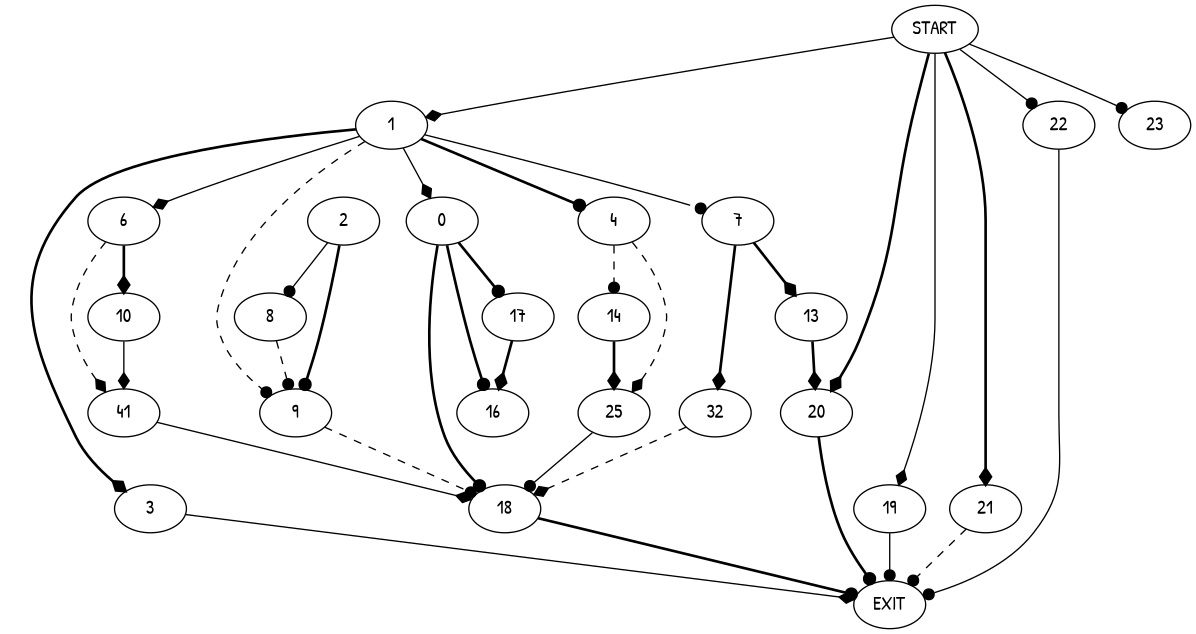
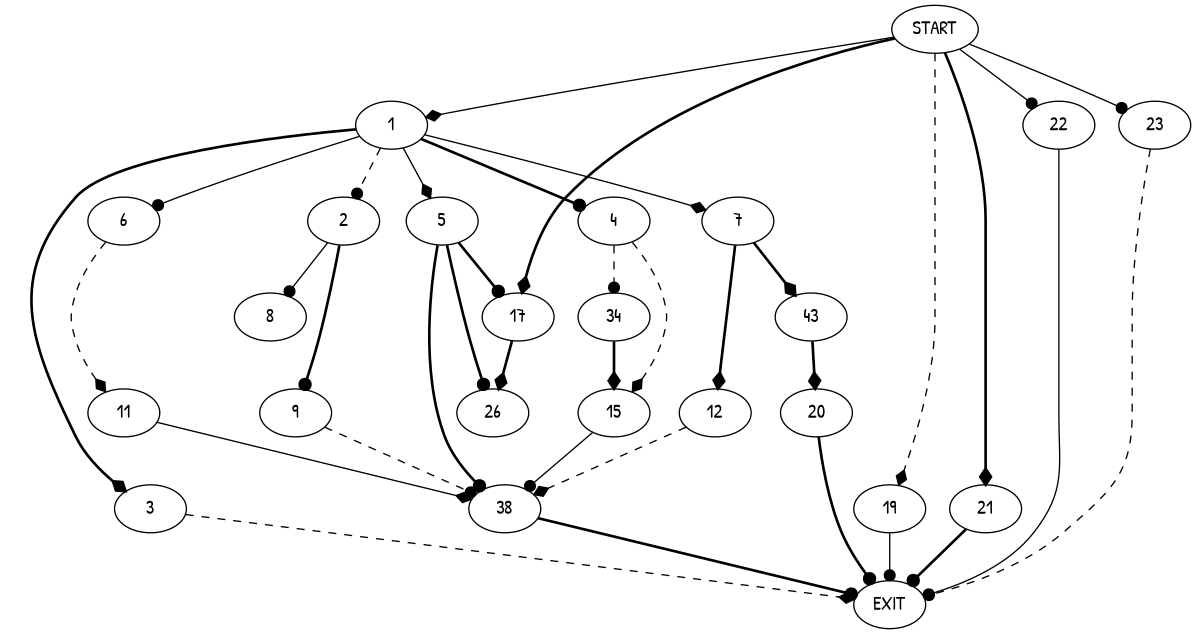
(261, 168) -> (261, 168)
(558, 169) -> (558, 169)
(894, 218) -> (679, 116)
(442, 221) -> (442, 221)
(245, 249) -> (370, 168)
(935, 264) -> (935, 264)
(124, 317) -> none
(614, 317) -> (614, 317)
(811, 317) -> (811, 317)
(282, 360) -> none
(124, 413) -> (124, 413)
(493, 413) -> (493, 413)
(614, 413) -> (614, 413)
(715, 413) -> (715, 413)
none -> (1132, 425)
(505, 509) -> (505, 509)
(942, 553) -> (942, 553)
(512, 556) -> (512, 556)
